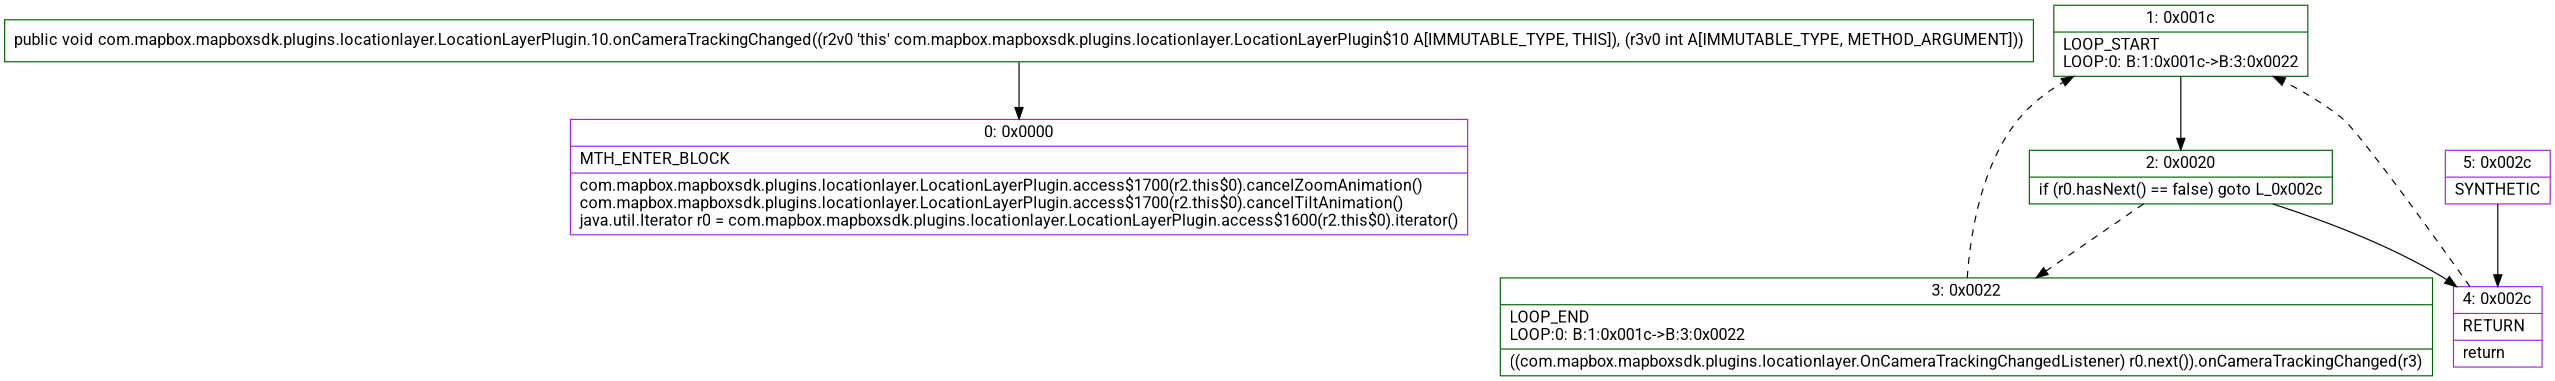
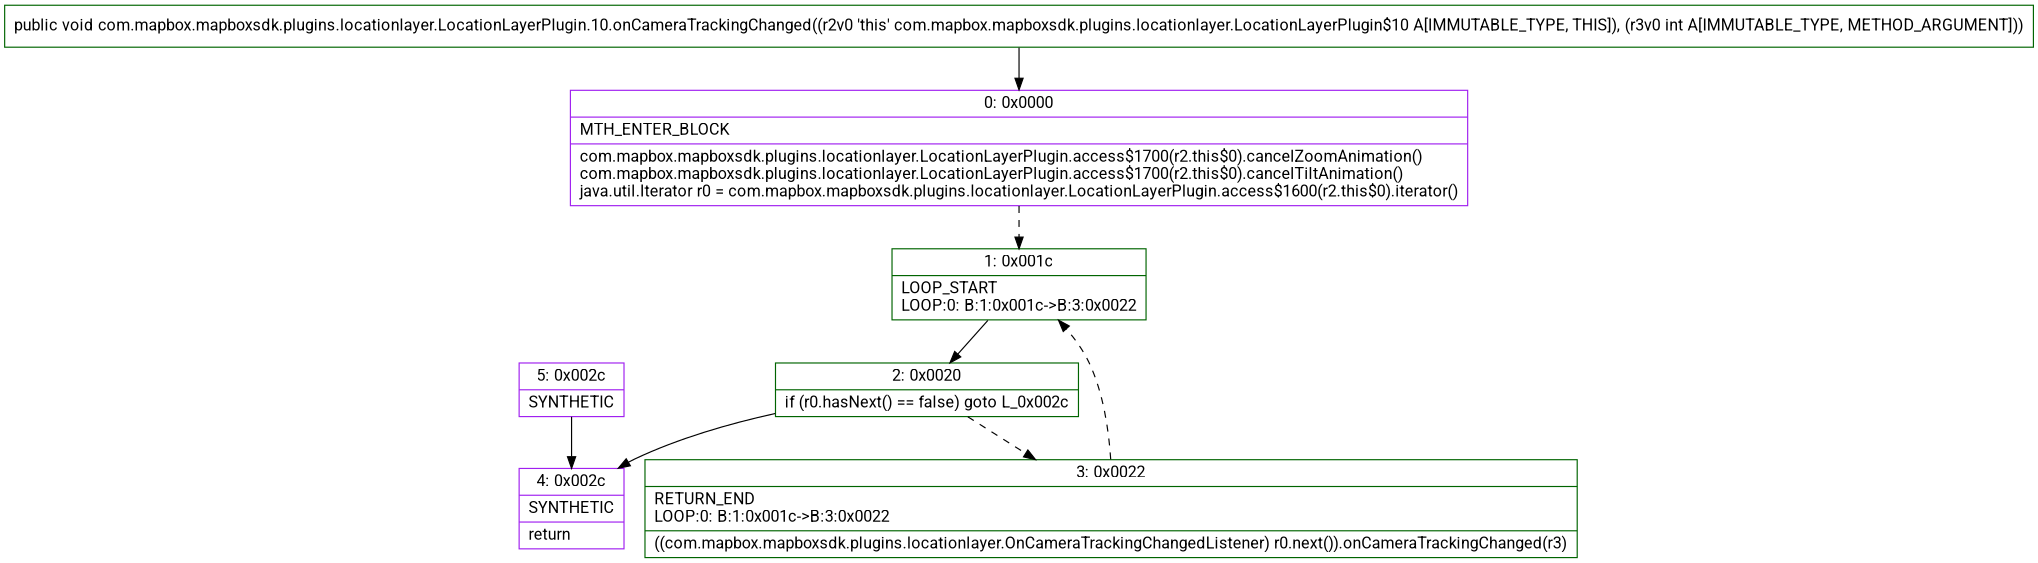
(2387, 173) -> (1019, 221)
(1550, 318) -> (705, 499)
(2494, 326) -> (572, 508)
